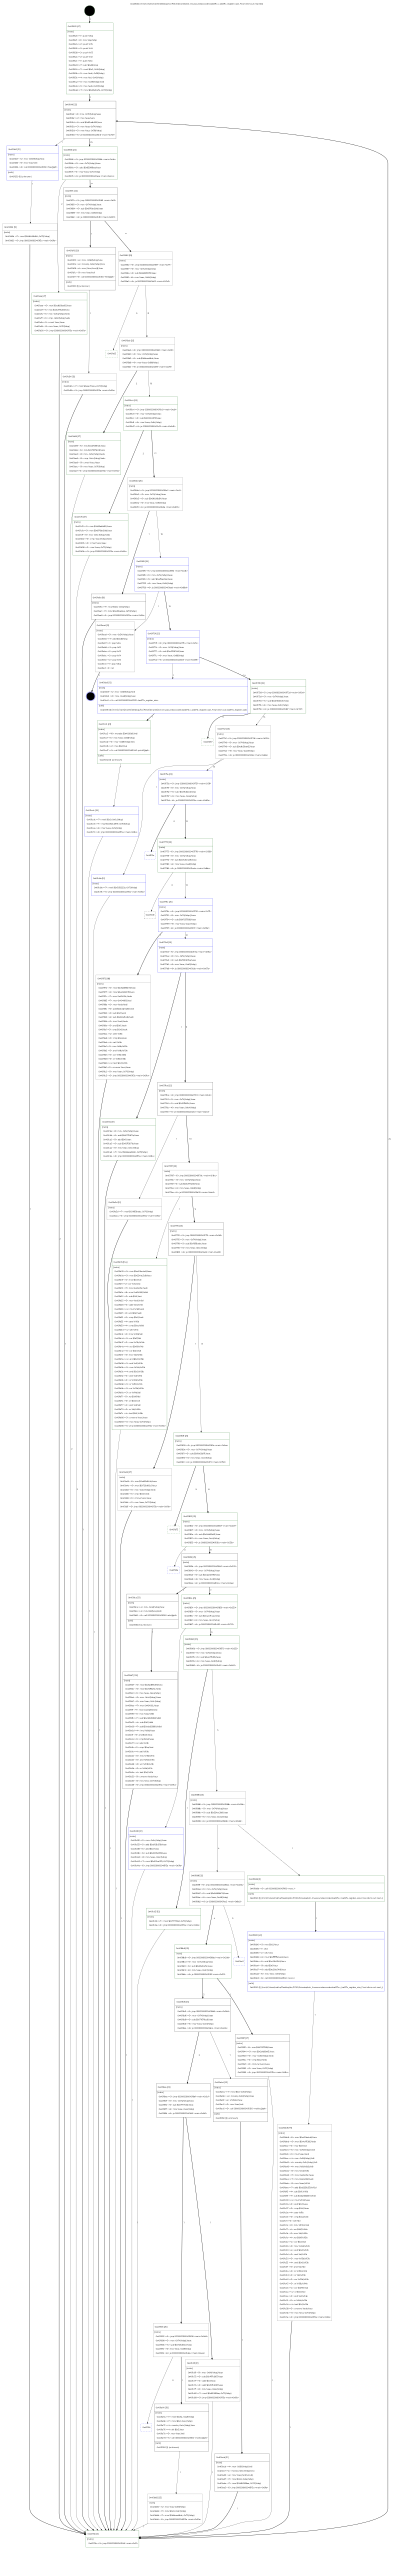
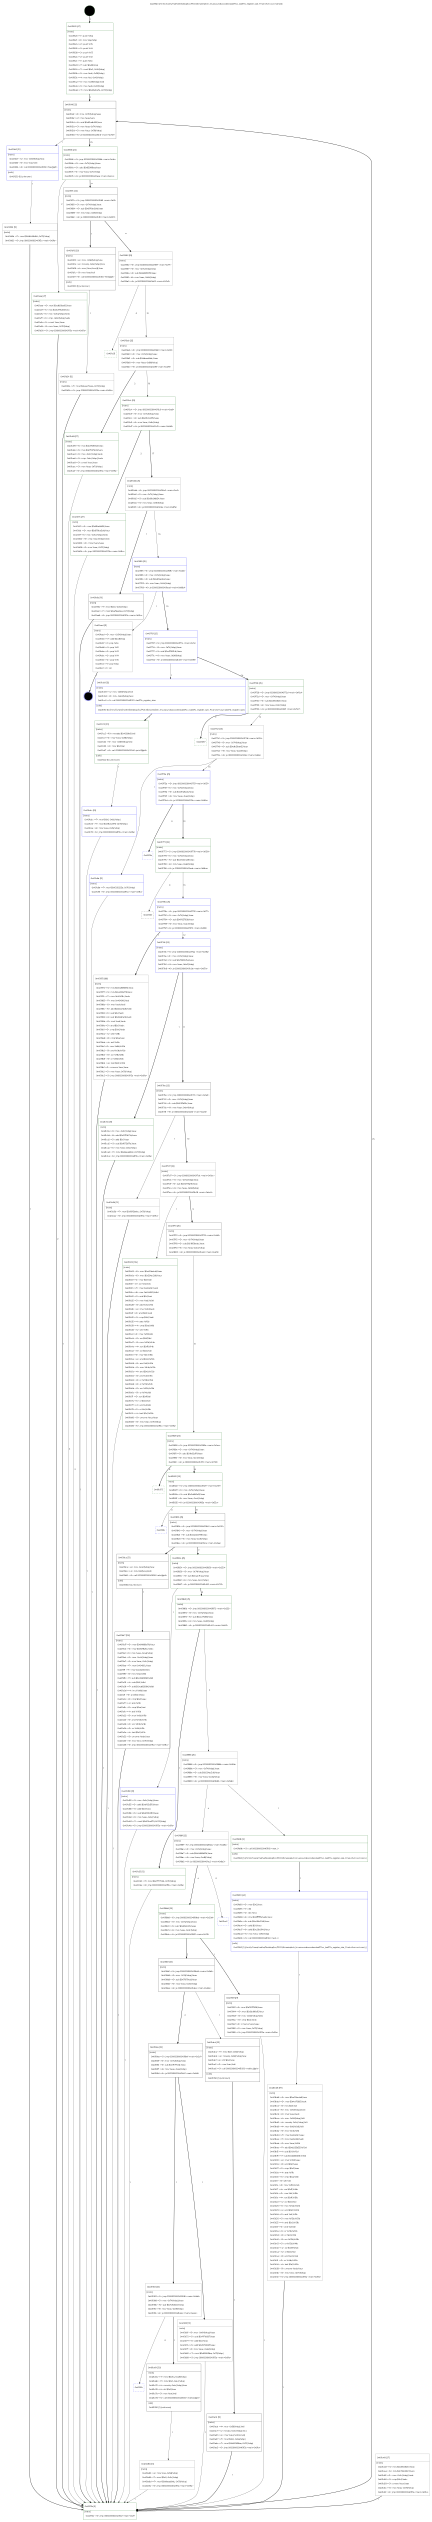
(181, 1363) -> none
